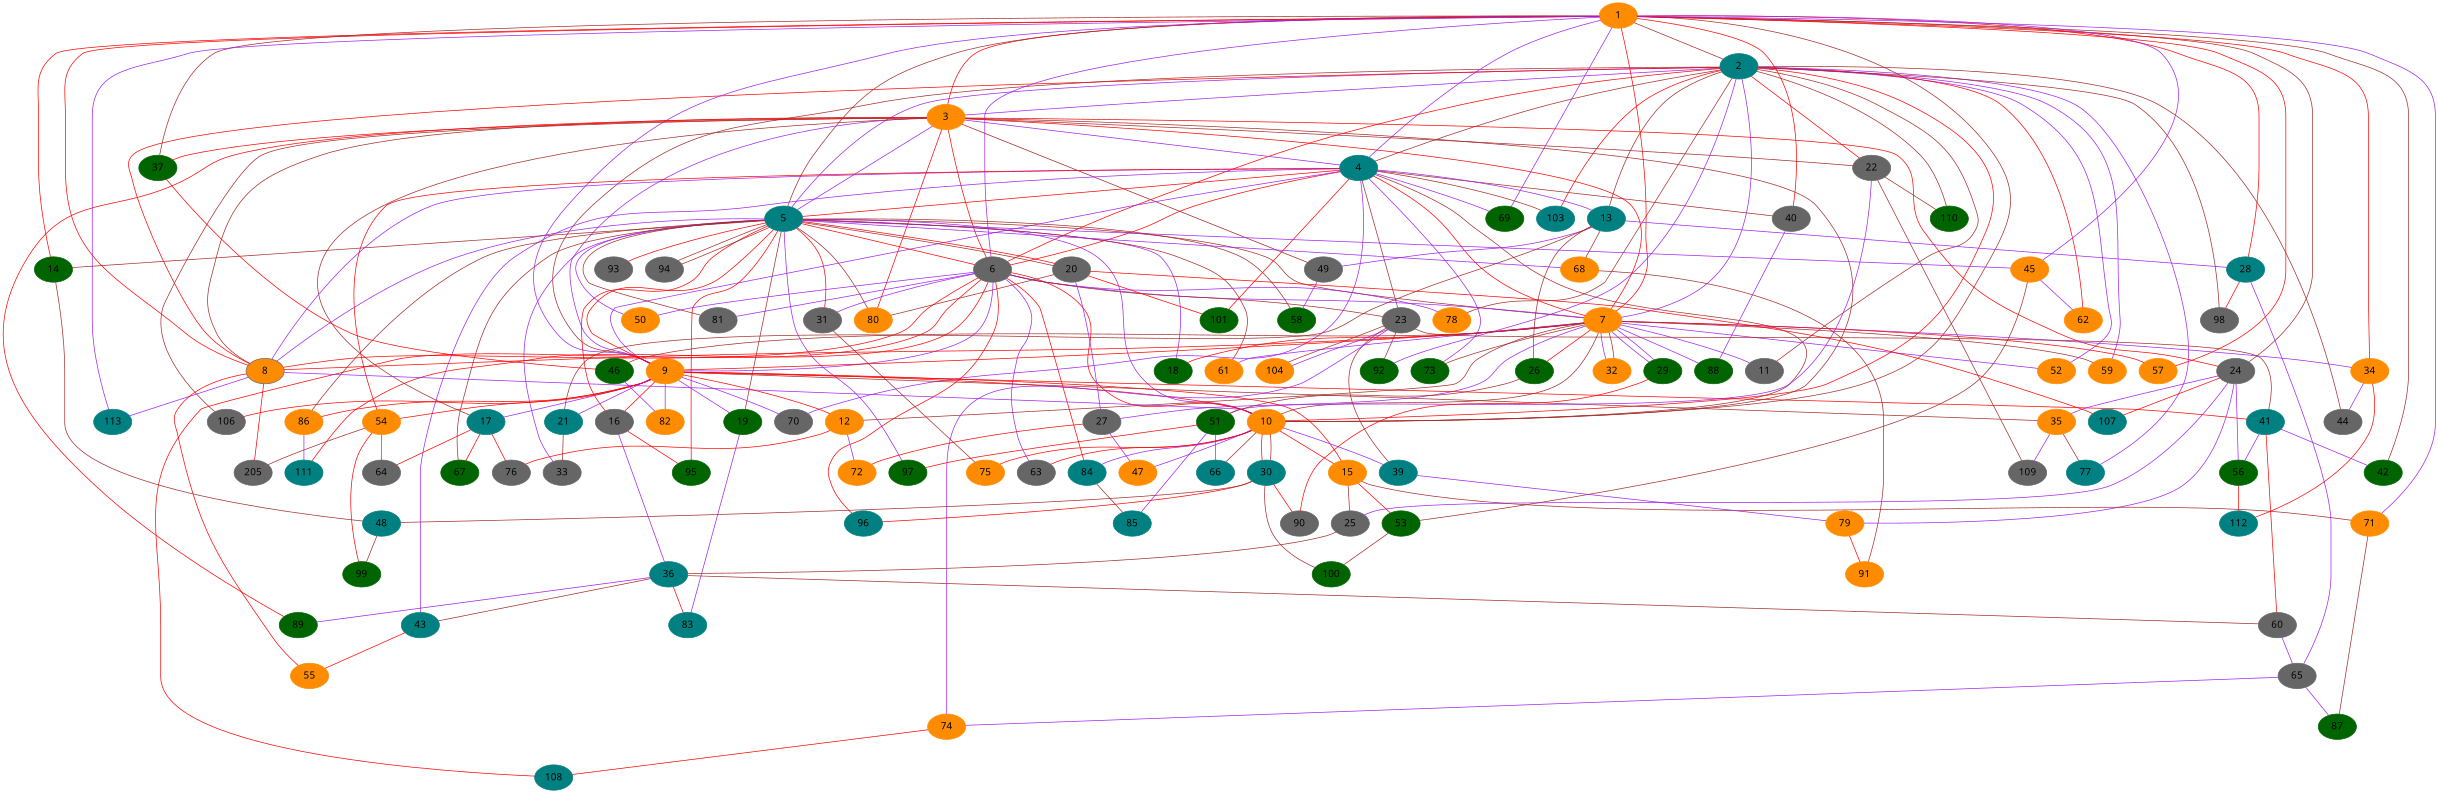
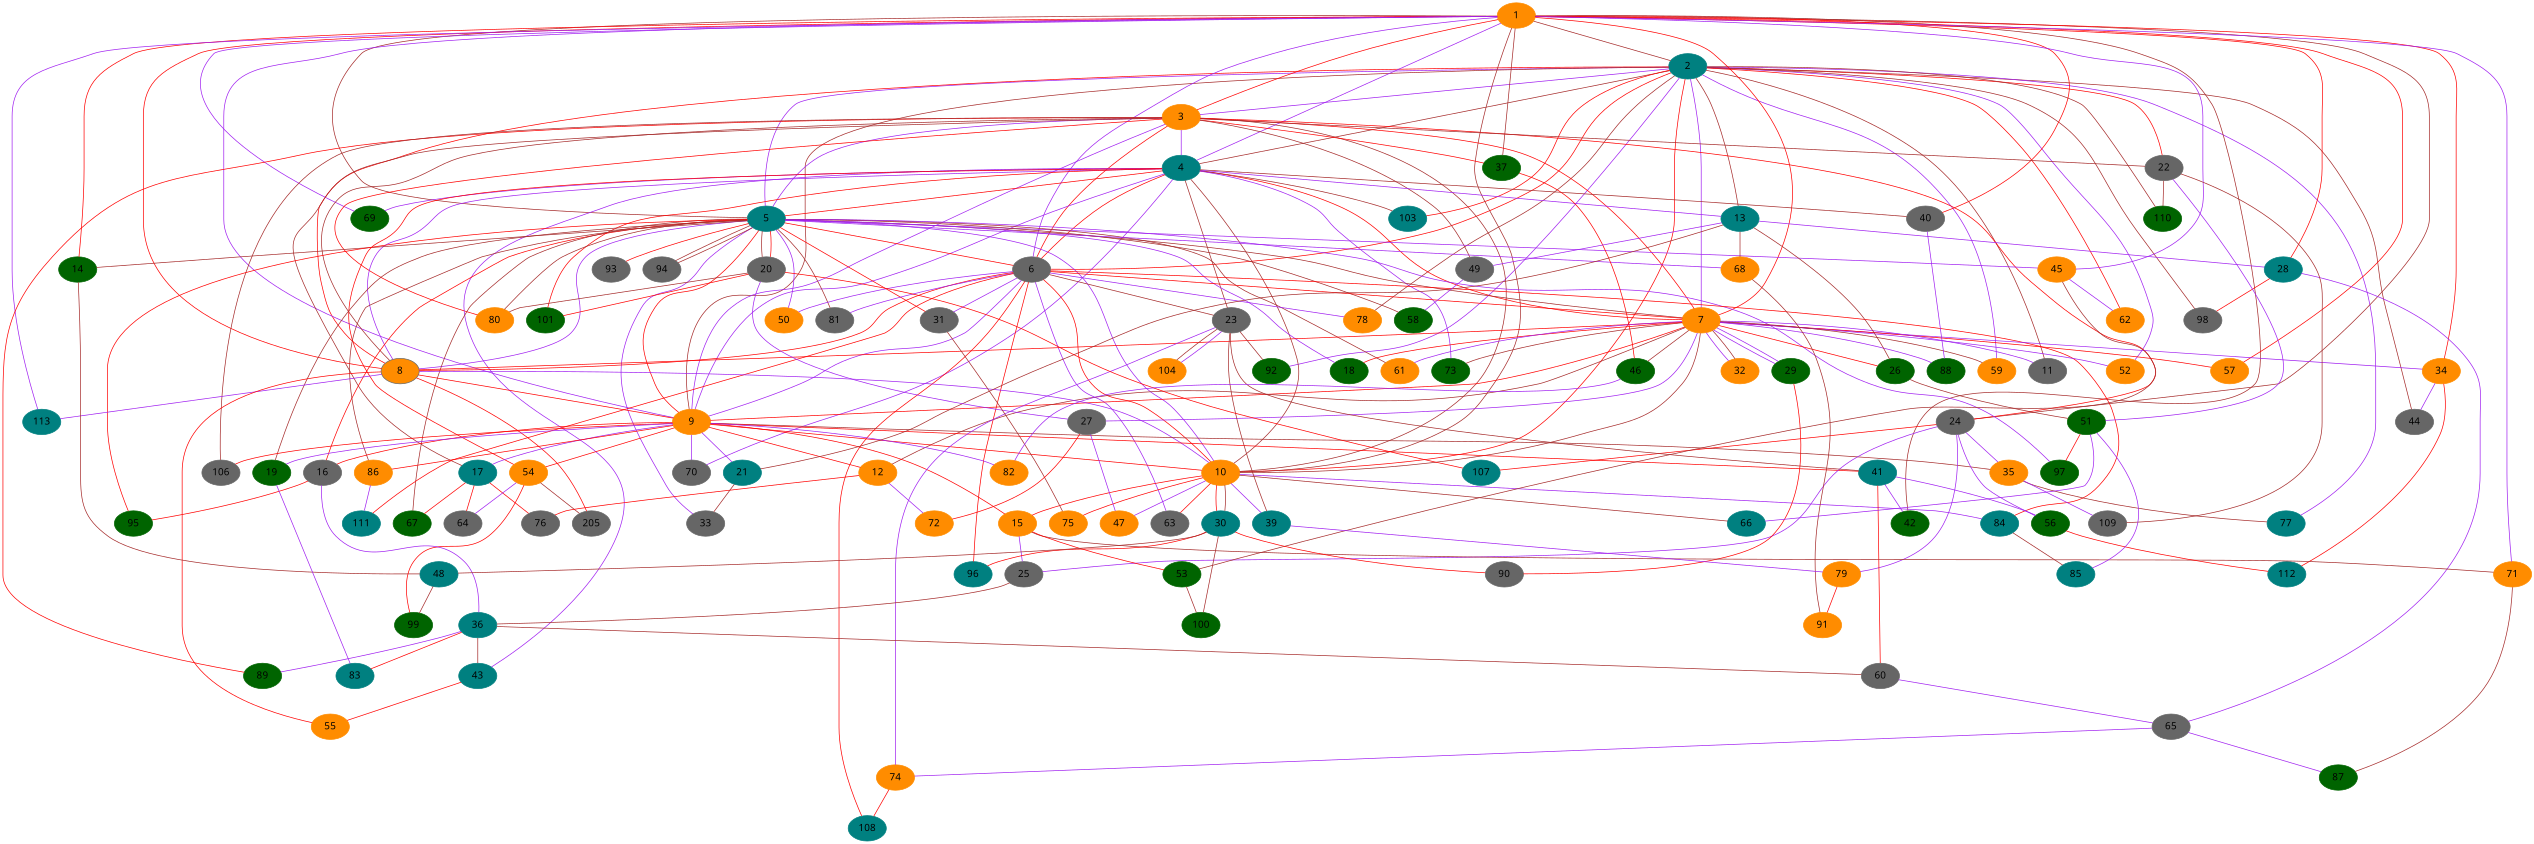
(1297, 300) -> (1414, 298)
none -> (546, 397)
(1349, 498) -> (1020, 547)
